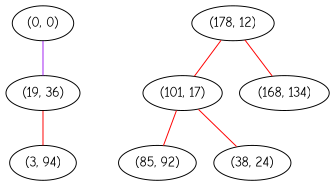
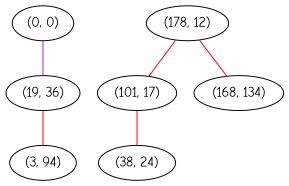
(157, 163) -> none
